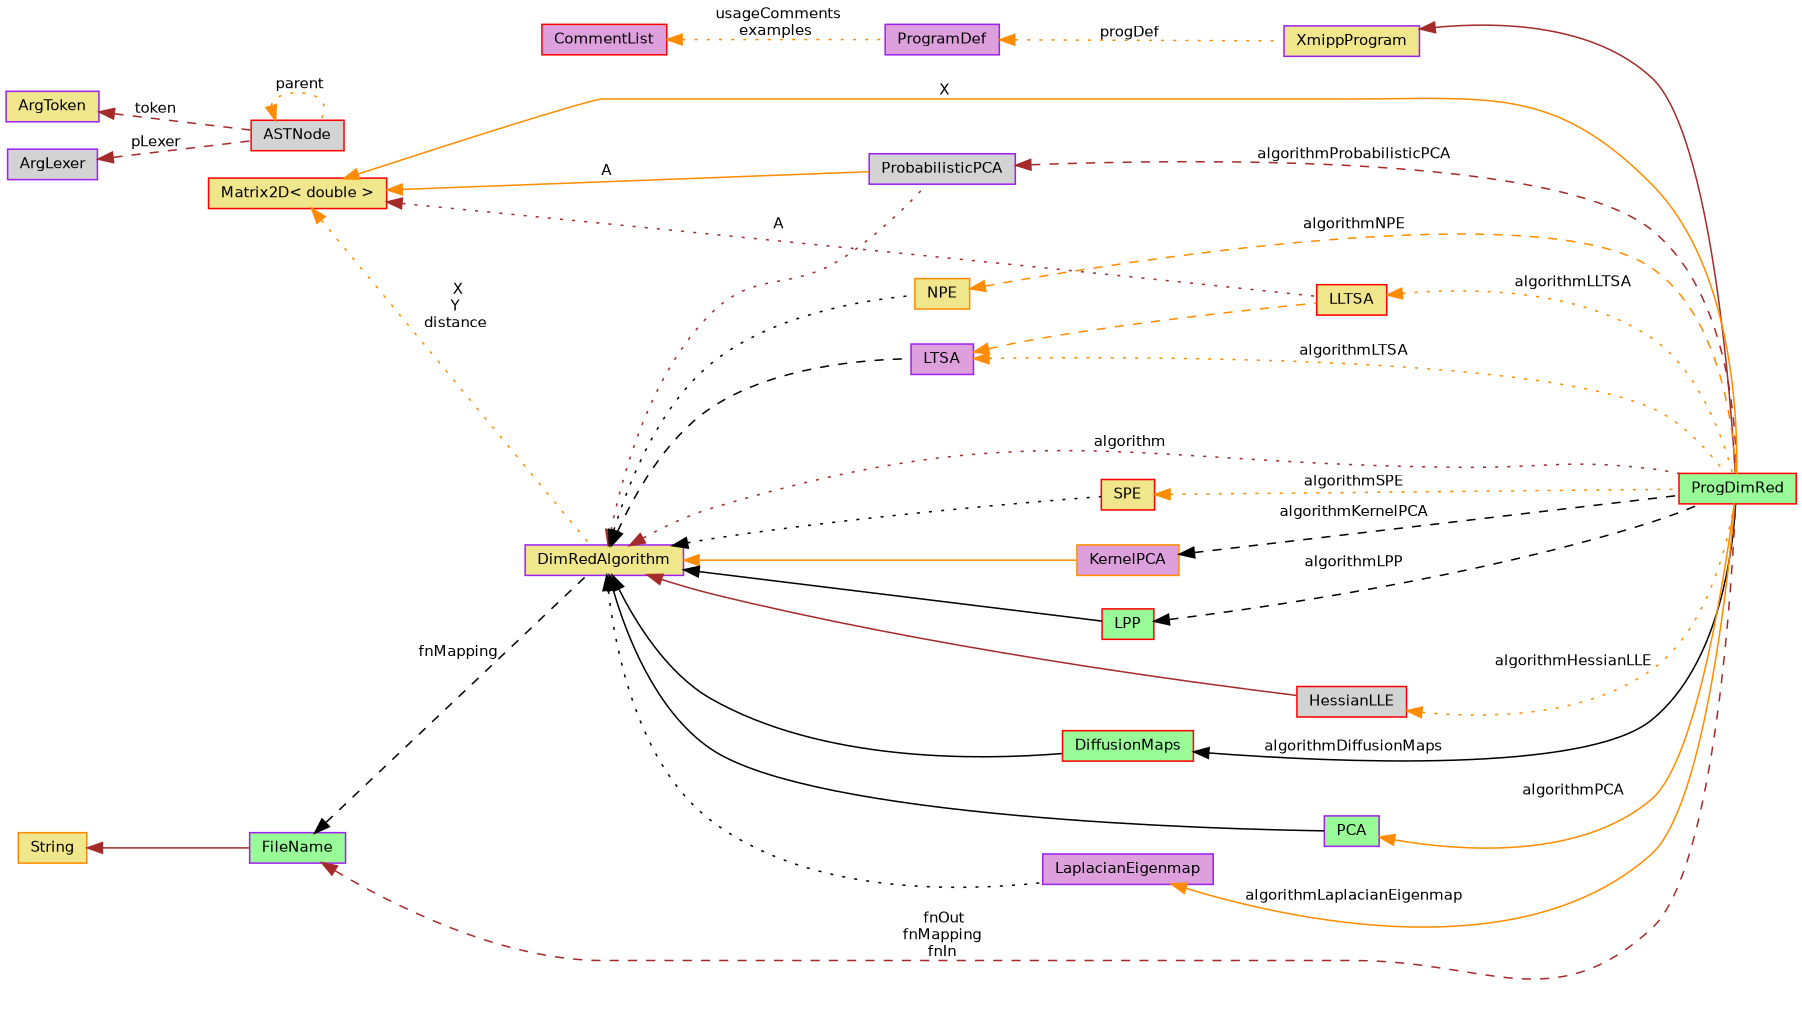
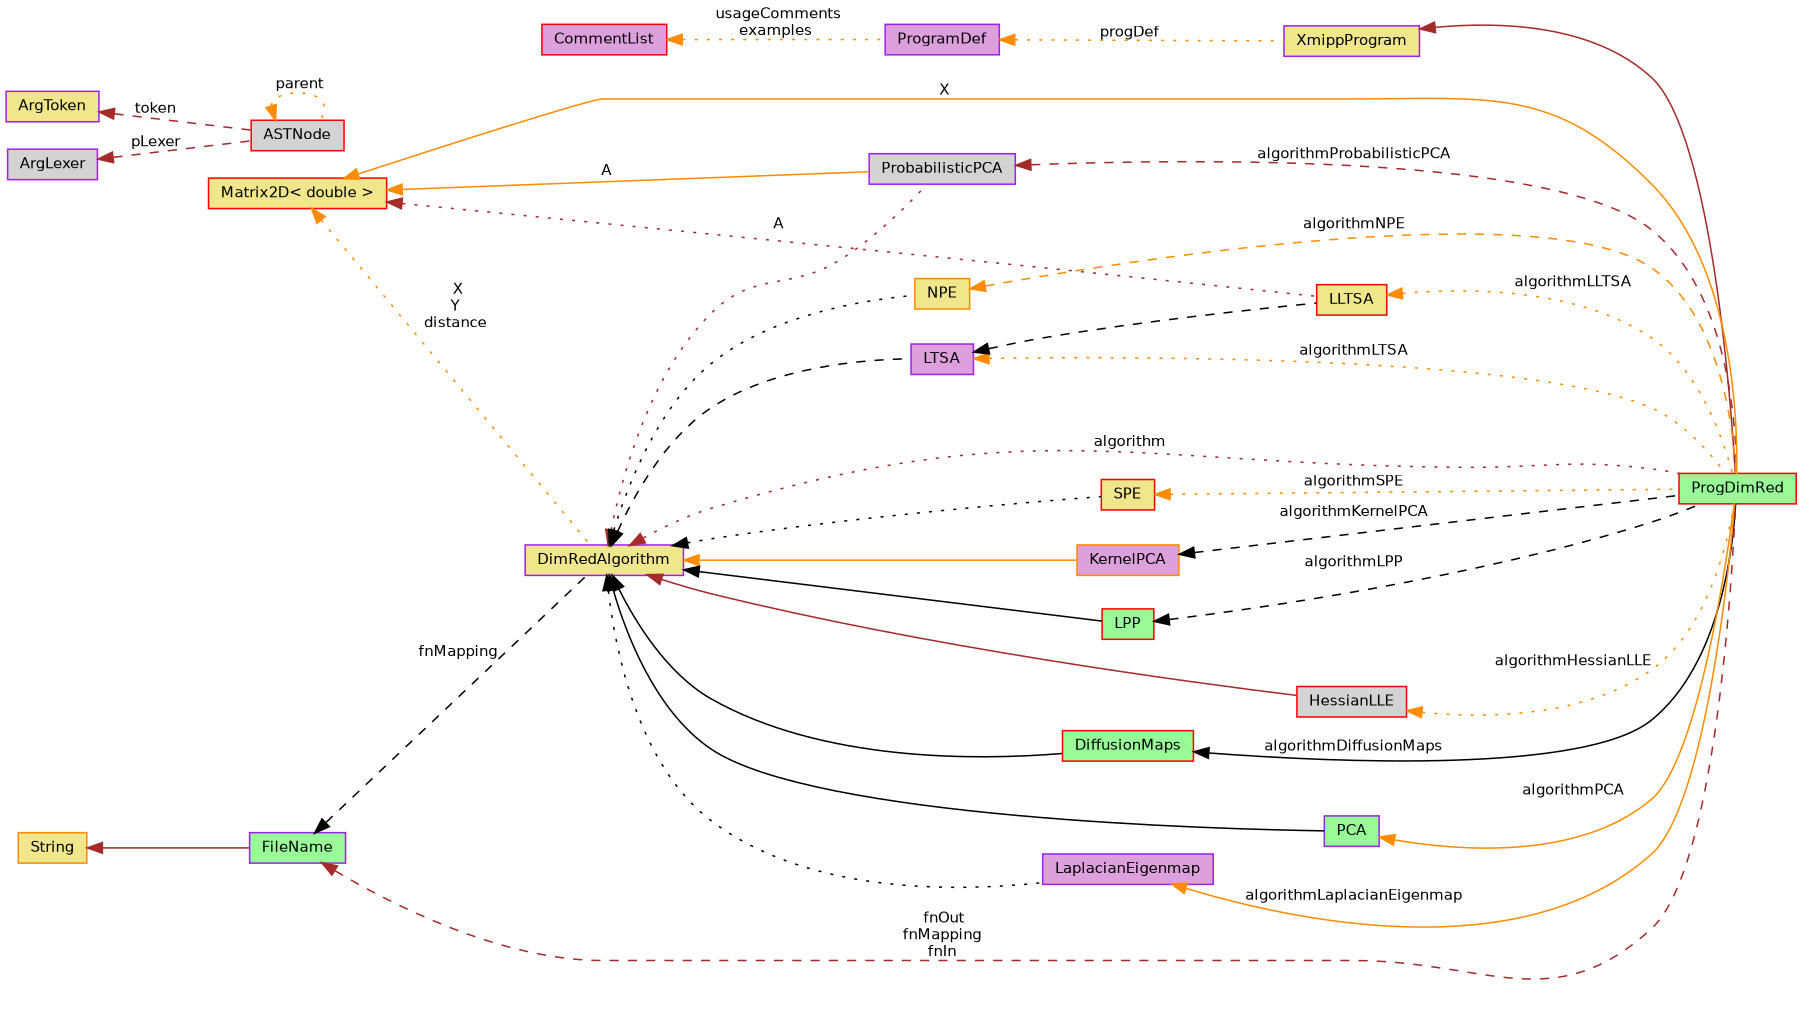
(1152, 322) -> (1152, 322)
